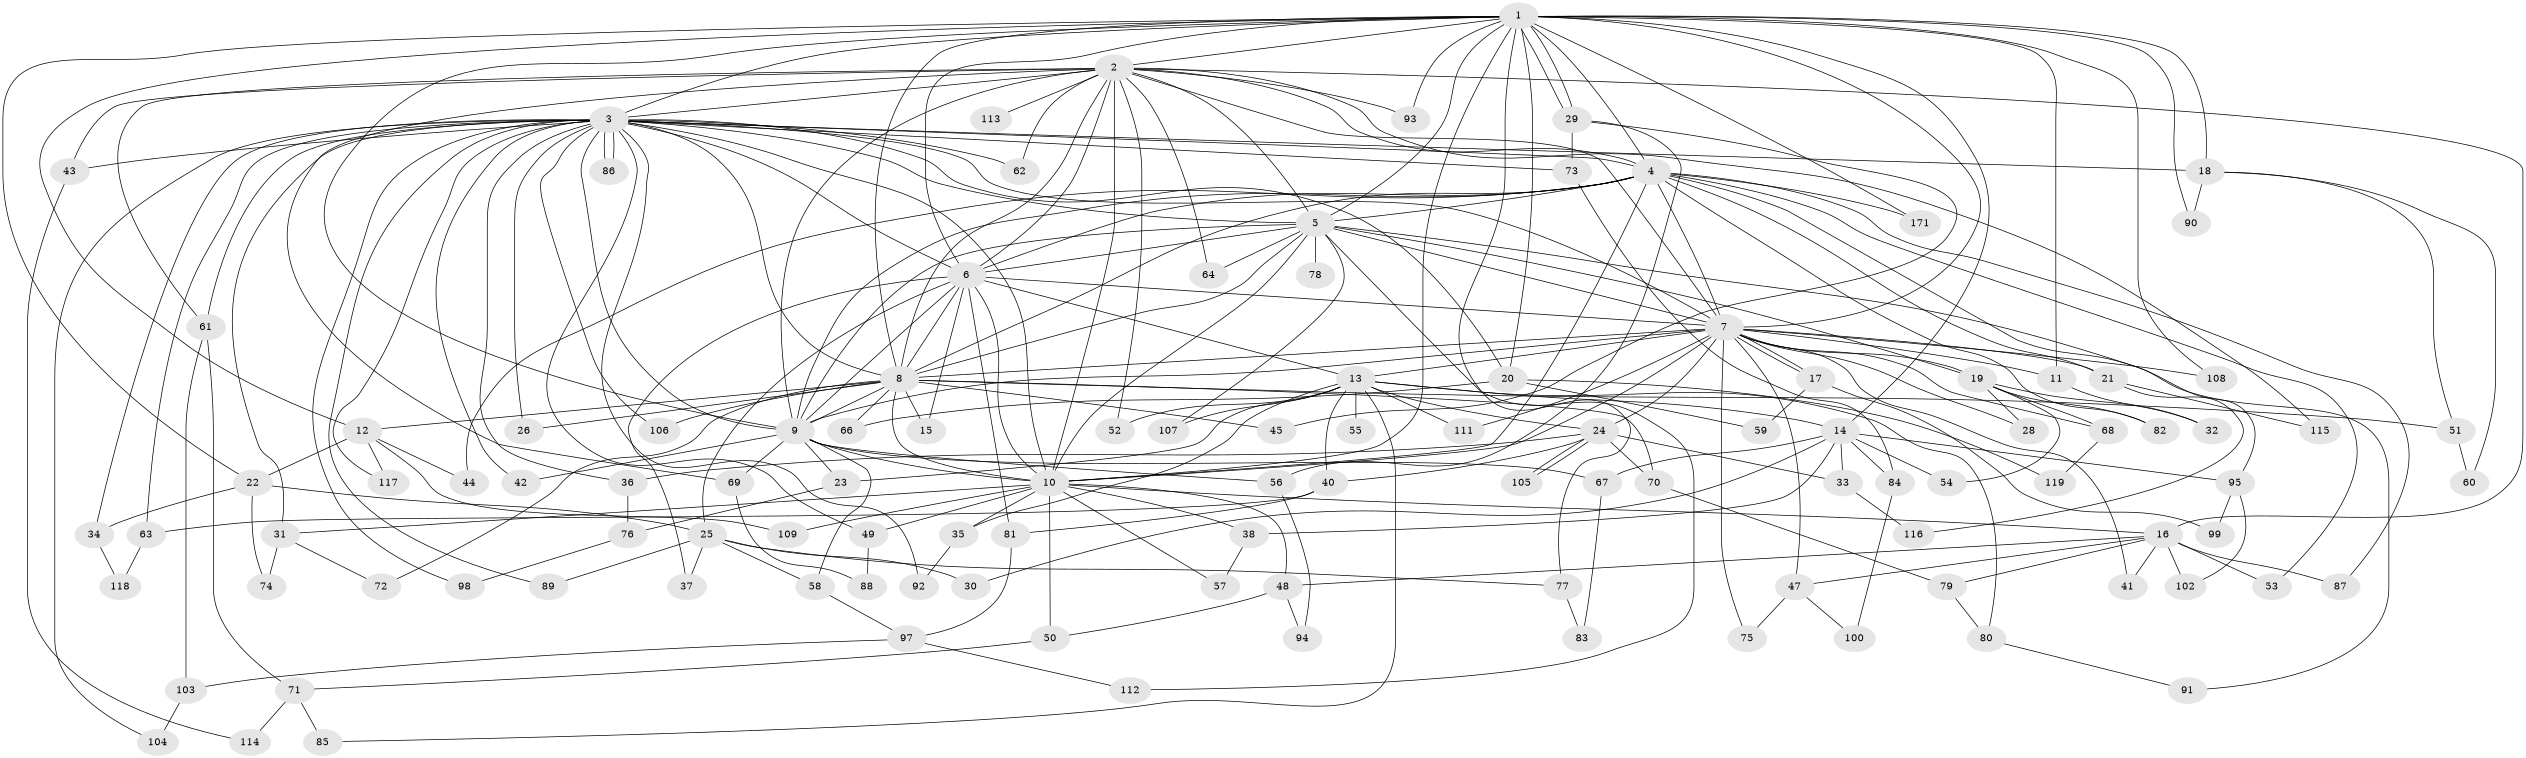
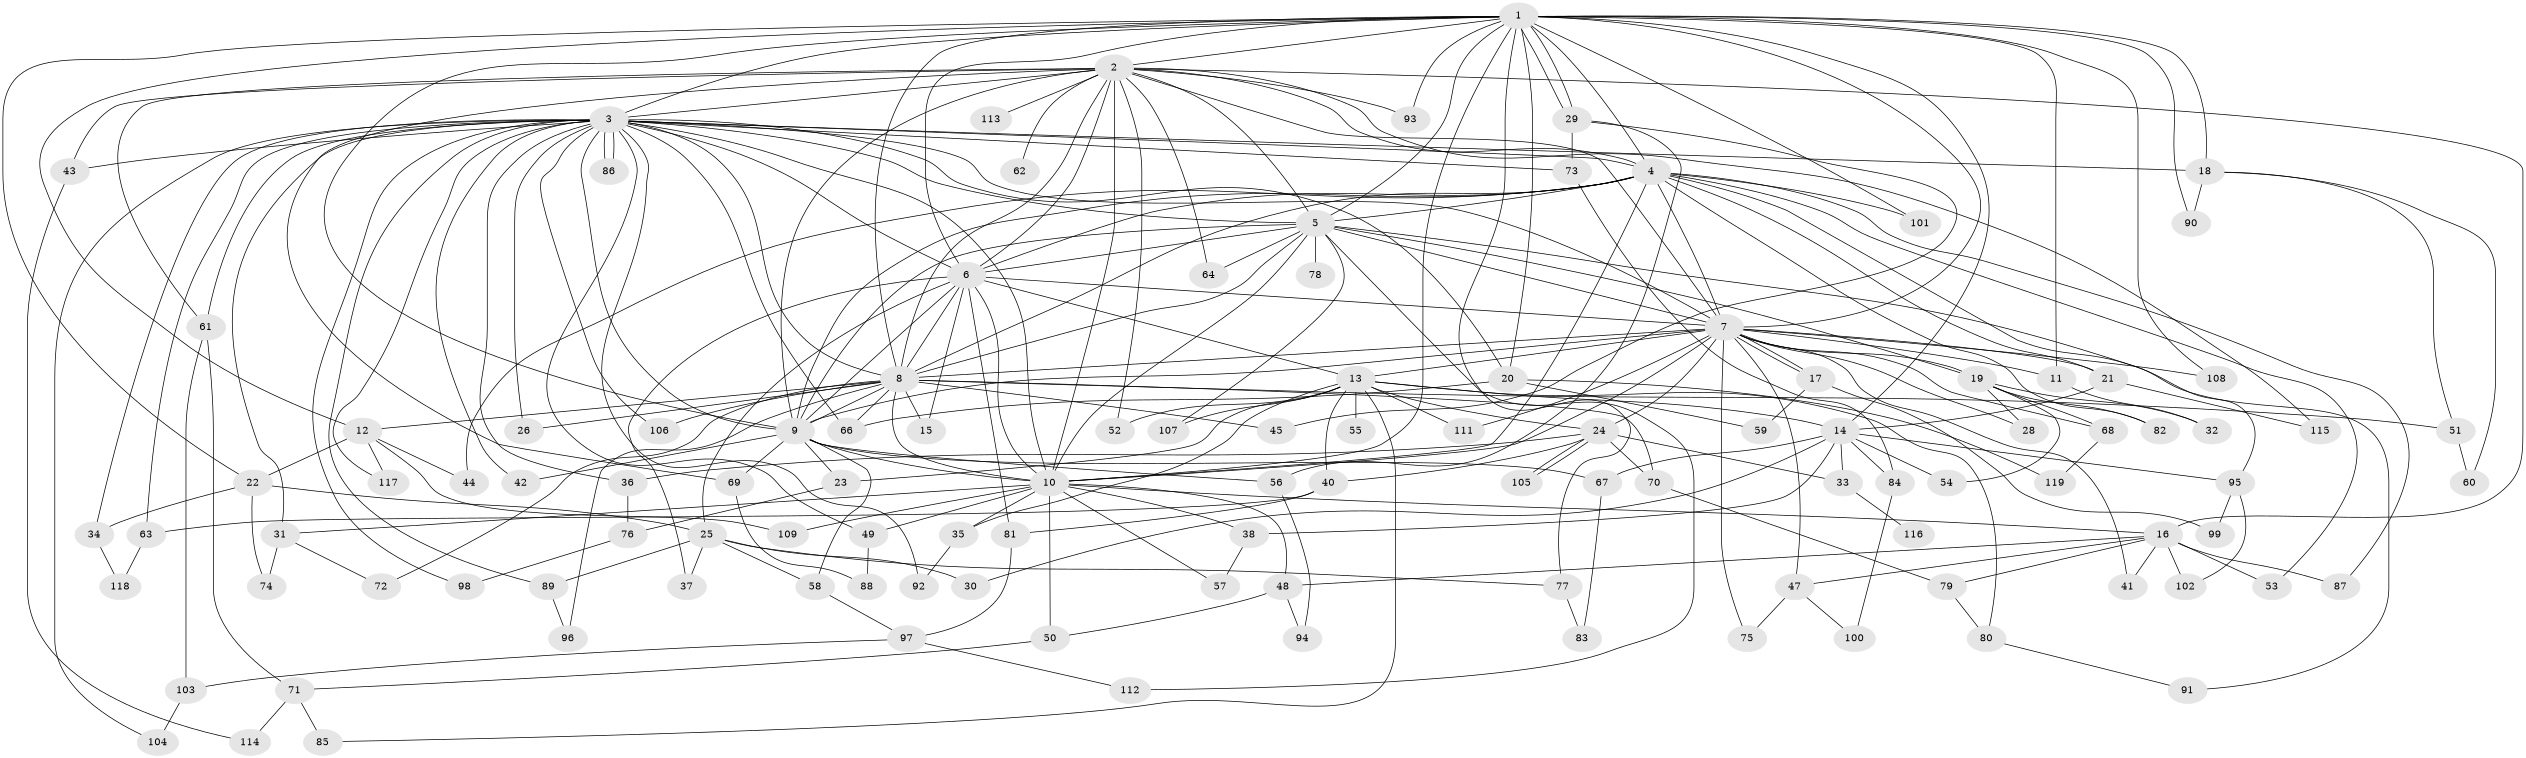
(818, 130) -> (743, 250)
(1920, 223) -> (1920, 223)
(2165, 485) -> (1978, 415)
none -> (568, 639)
